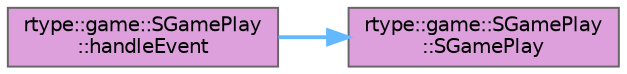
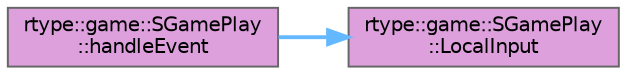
(484, 37) -> (484, 37)
